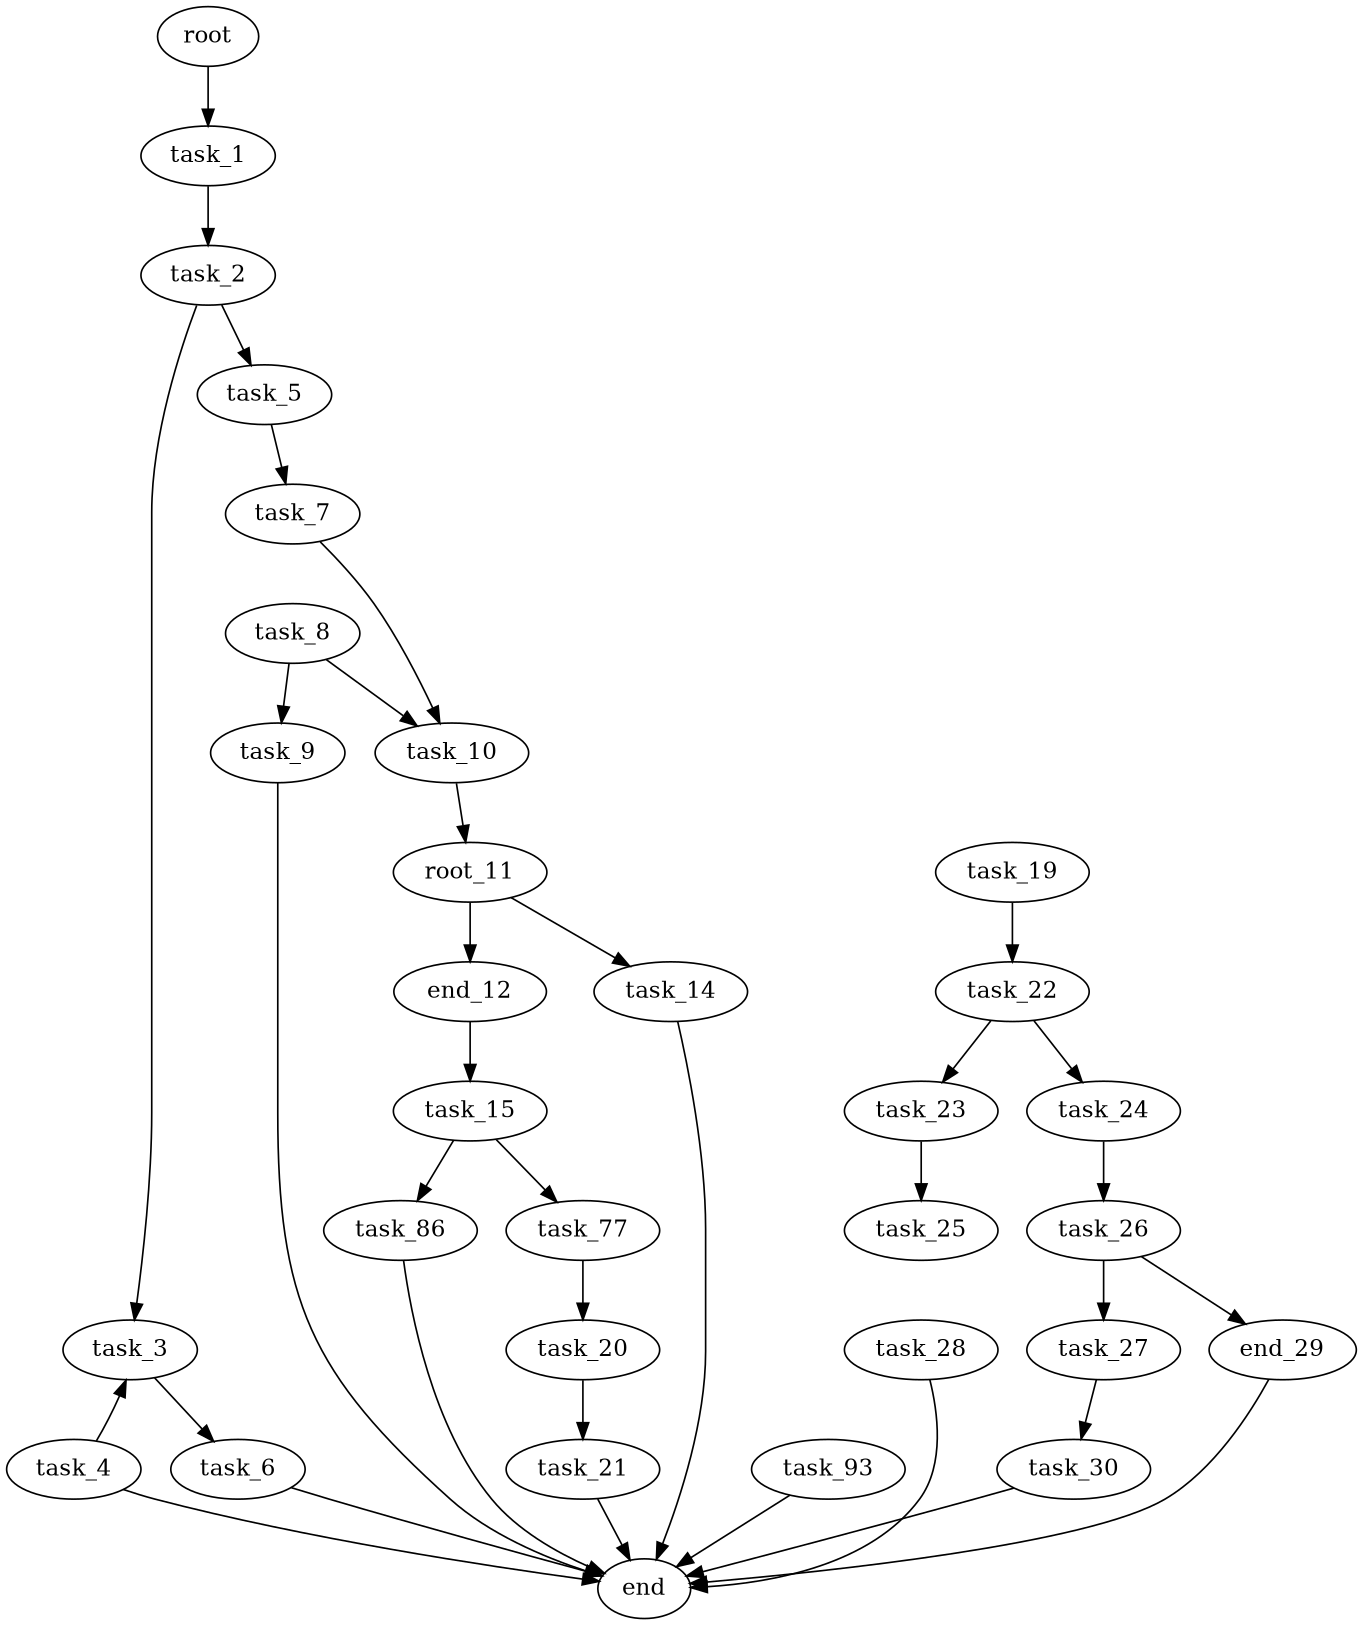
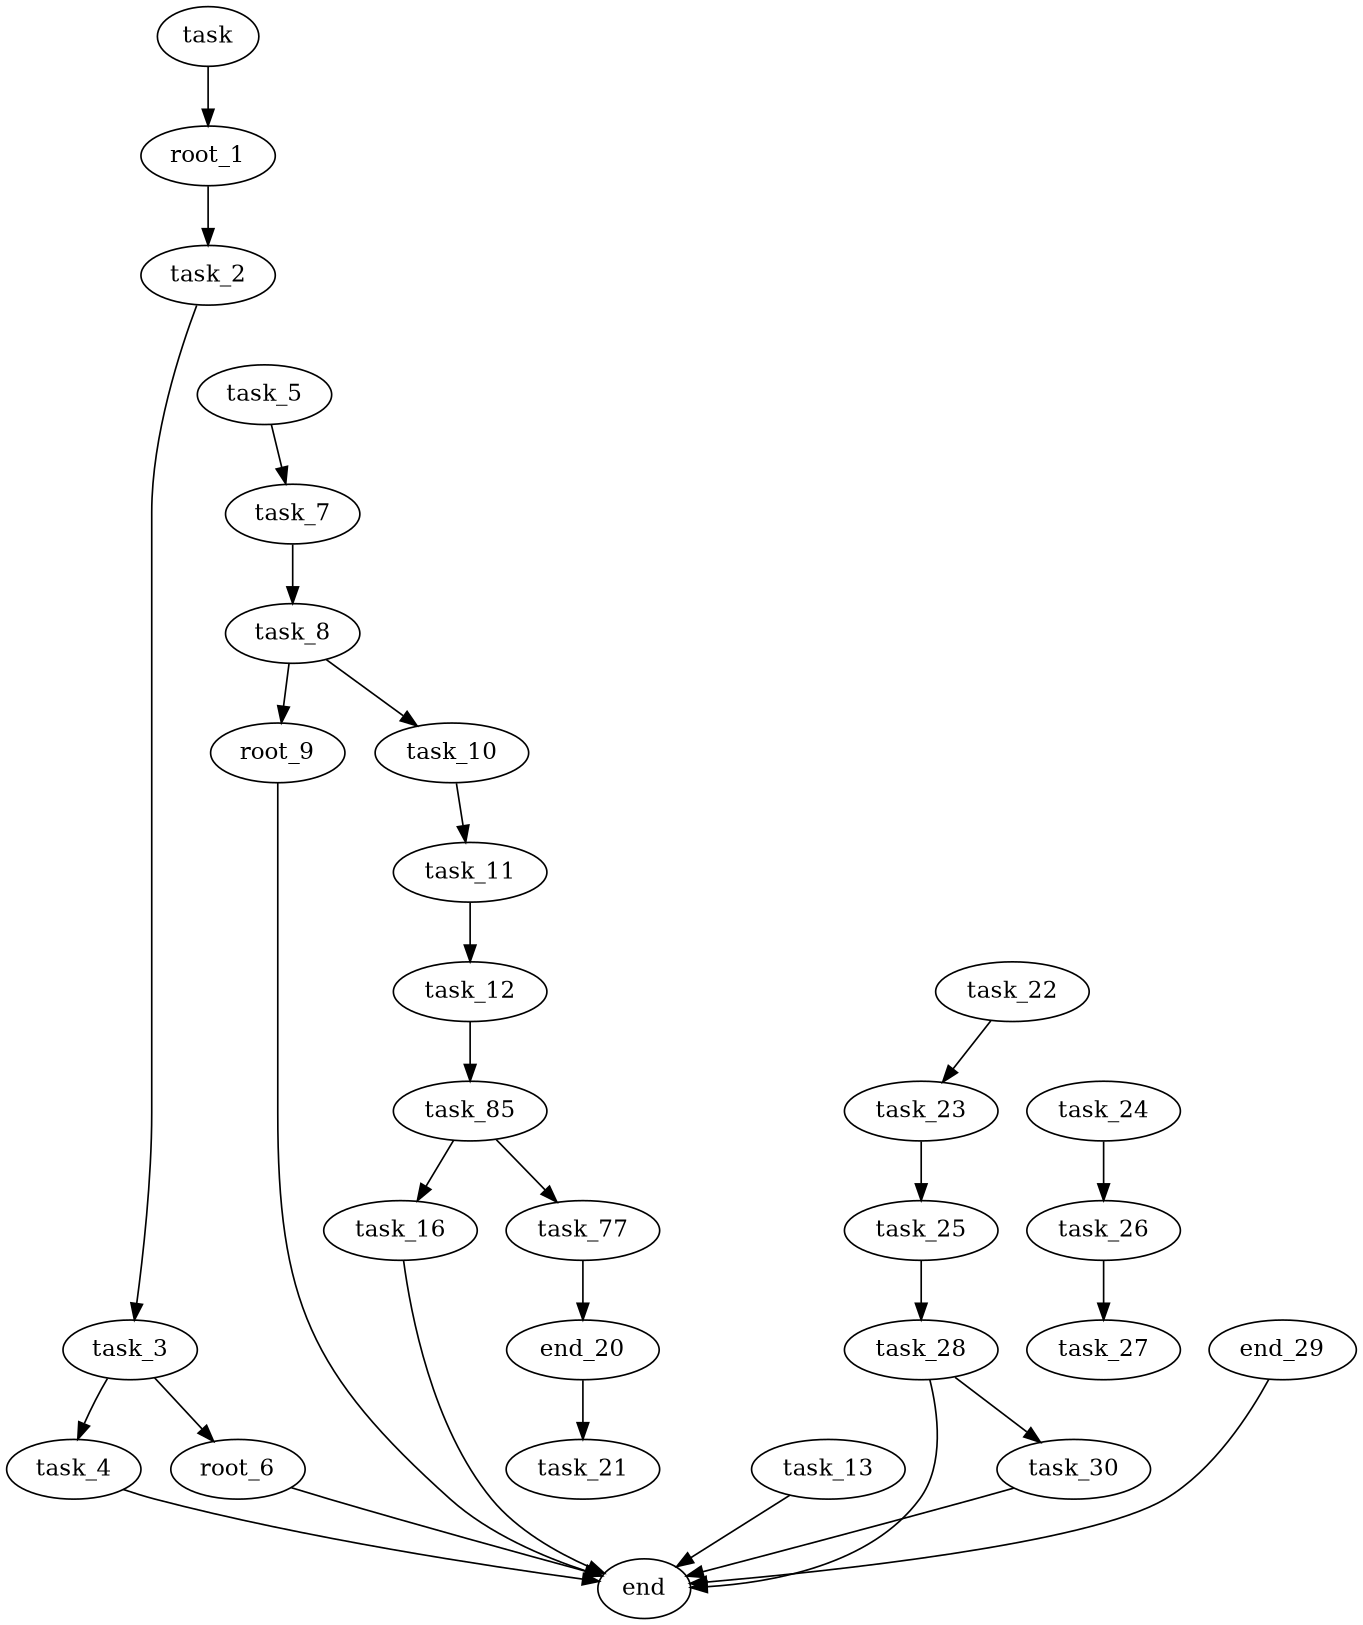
(208, 36) -> (208, 36)
(208, 156) -> (208, 156)
(233, 328) -> none
(385, 619) -> (293, 566)
(278, 753) -> (278, 753)
(470, 872) -> (470, 872)
(1012, 872) -> none
(470, 992) -> (470, 992)
(671, 992) -> none
(1053, 1045) -> none
(470, 1111) -> (470, 1111)
(400, 1230) -> (400, 1230)
none -> (921, 1282)
(1186, 1286) -> none
(583, 1350) -> (583, 1350)
(1091, 1401) -> (991, 1405)
(109, 1419) -> (95, 1401)
(238, 1469) -> (238, 1469)
(828, 1469) -> (828, 1469)
(610, 1522) -> none
